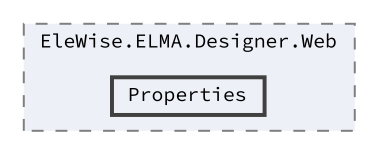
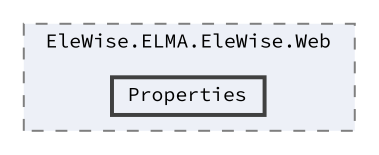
(189, 43) -> (189, 43)
